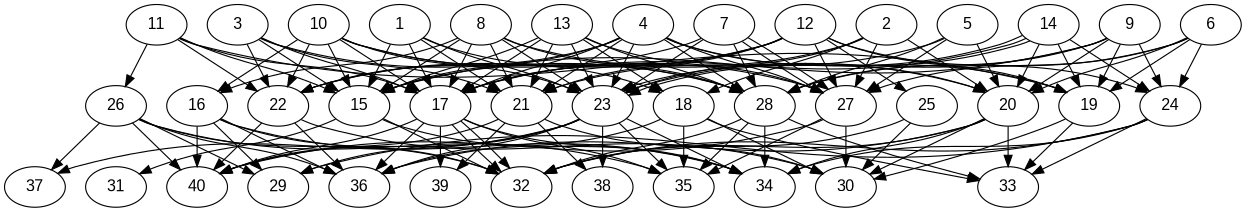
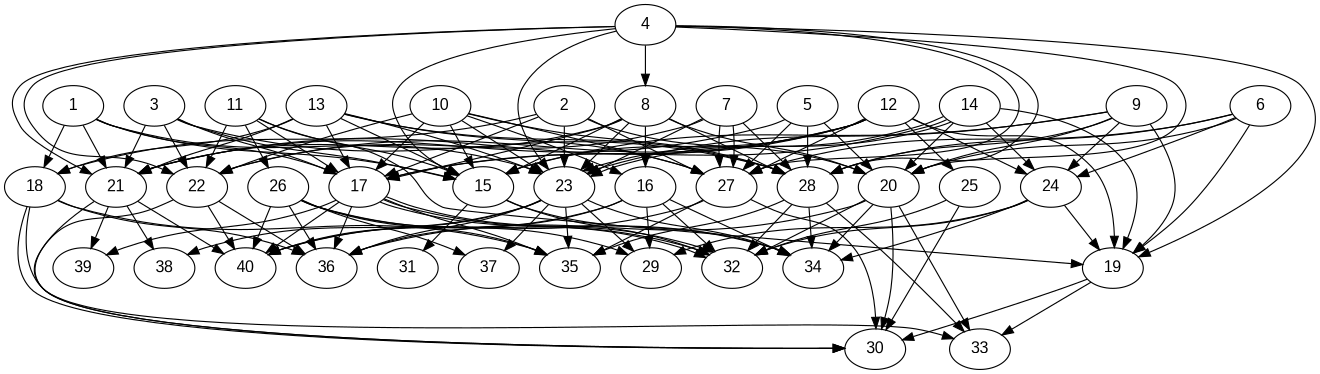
(547, 64) -> (645, 60)
(1094, 144) -> (1078, 223)
